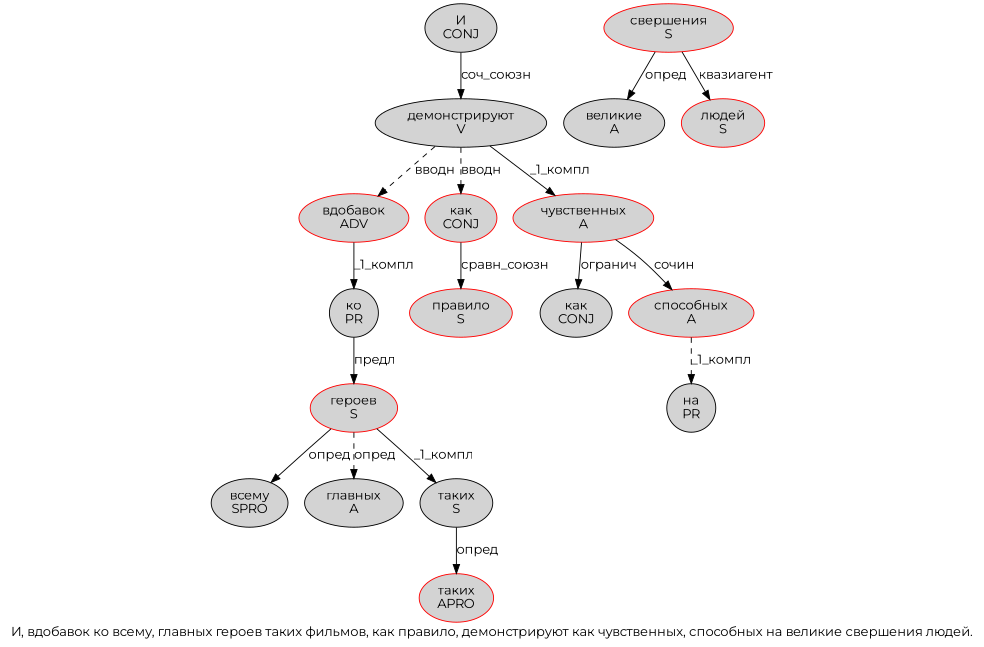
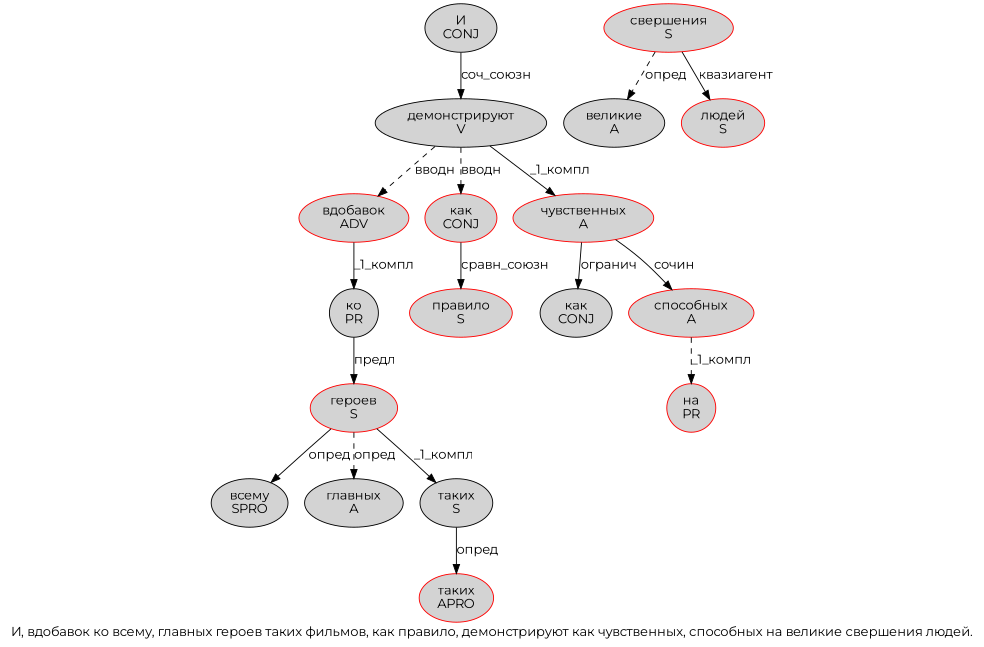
(644, 72) -> (644, 72)
(691, 408) -> (691, 408)
